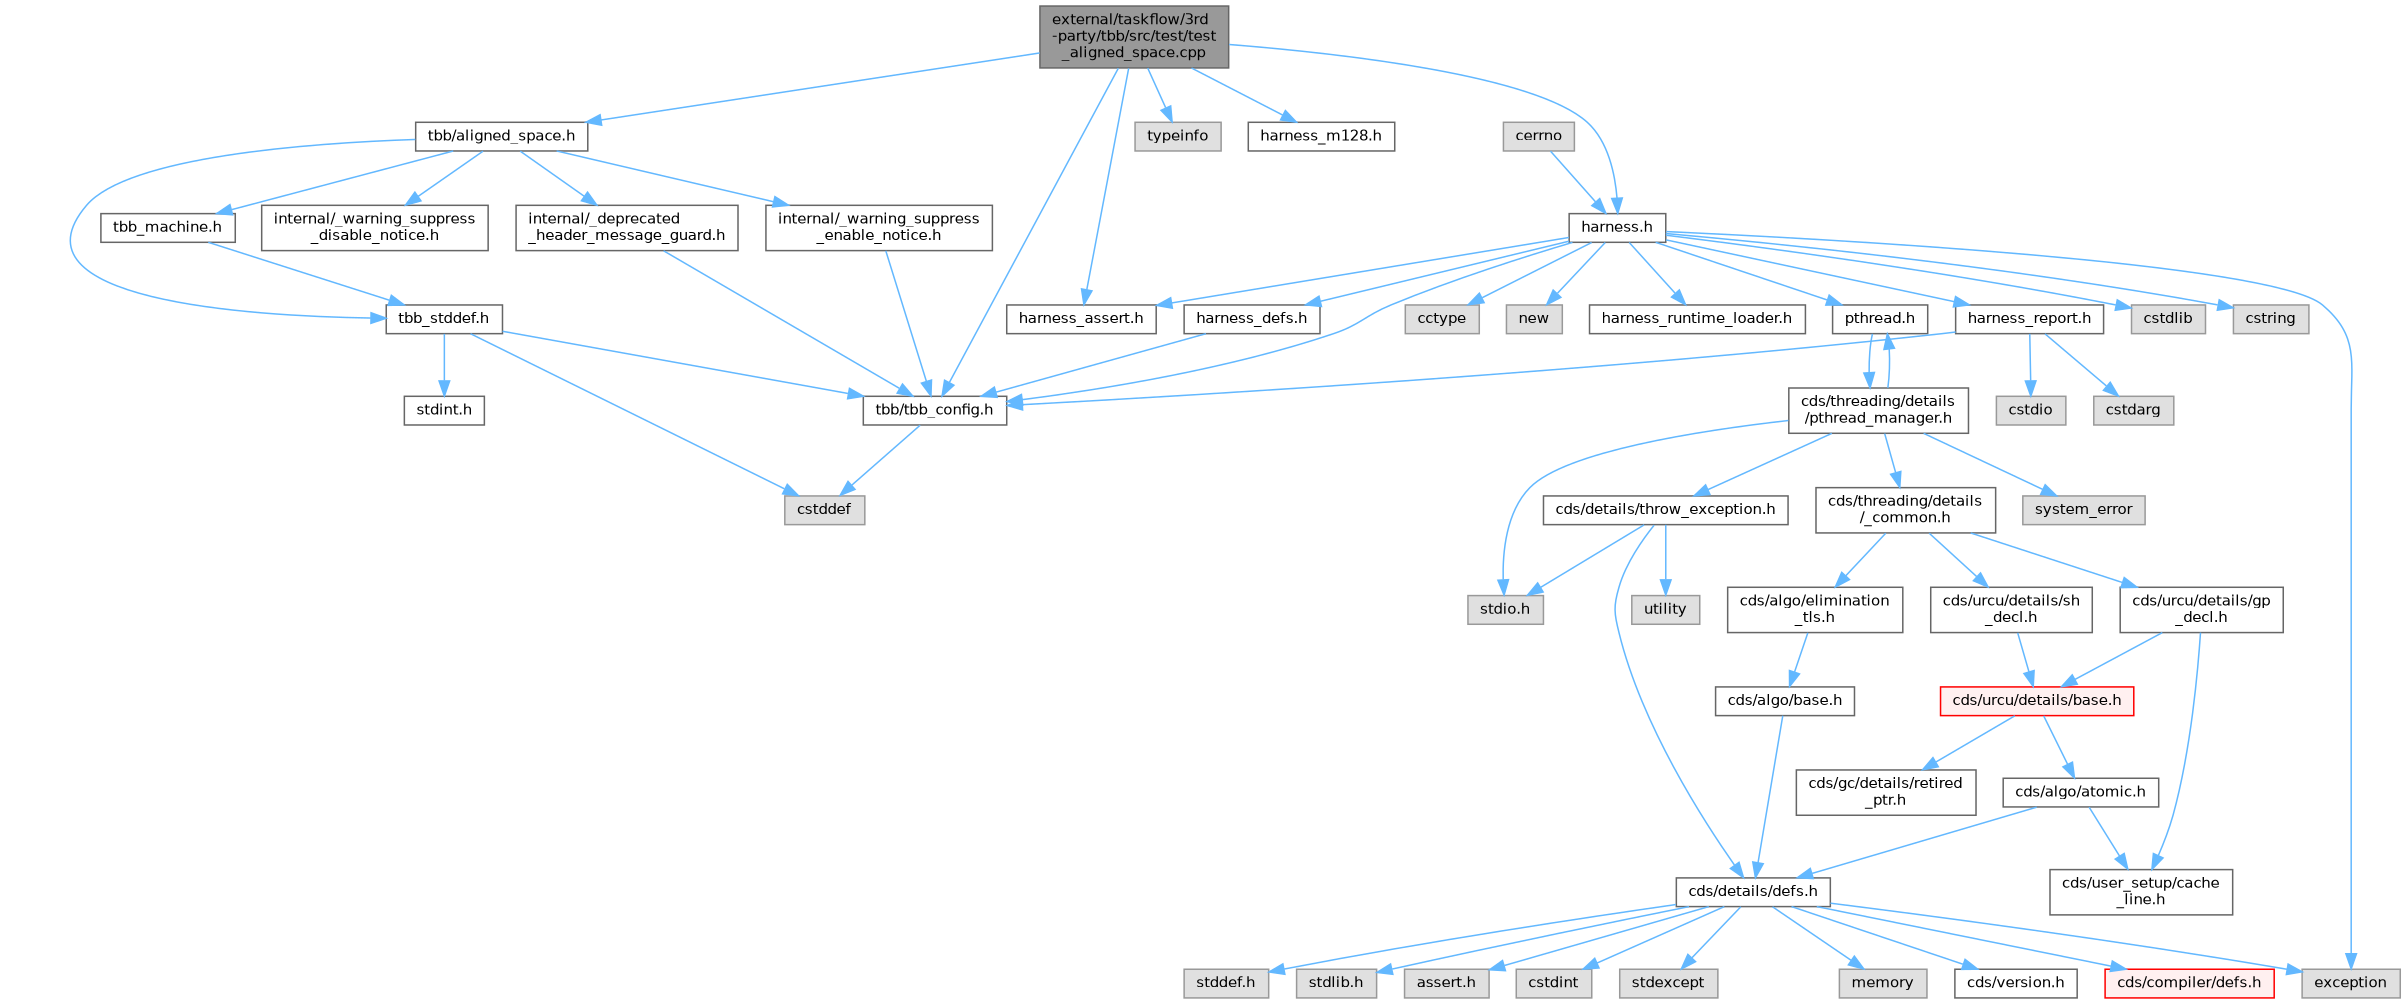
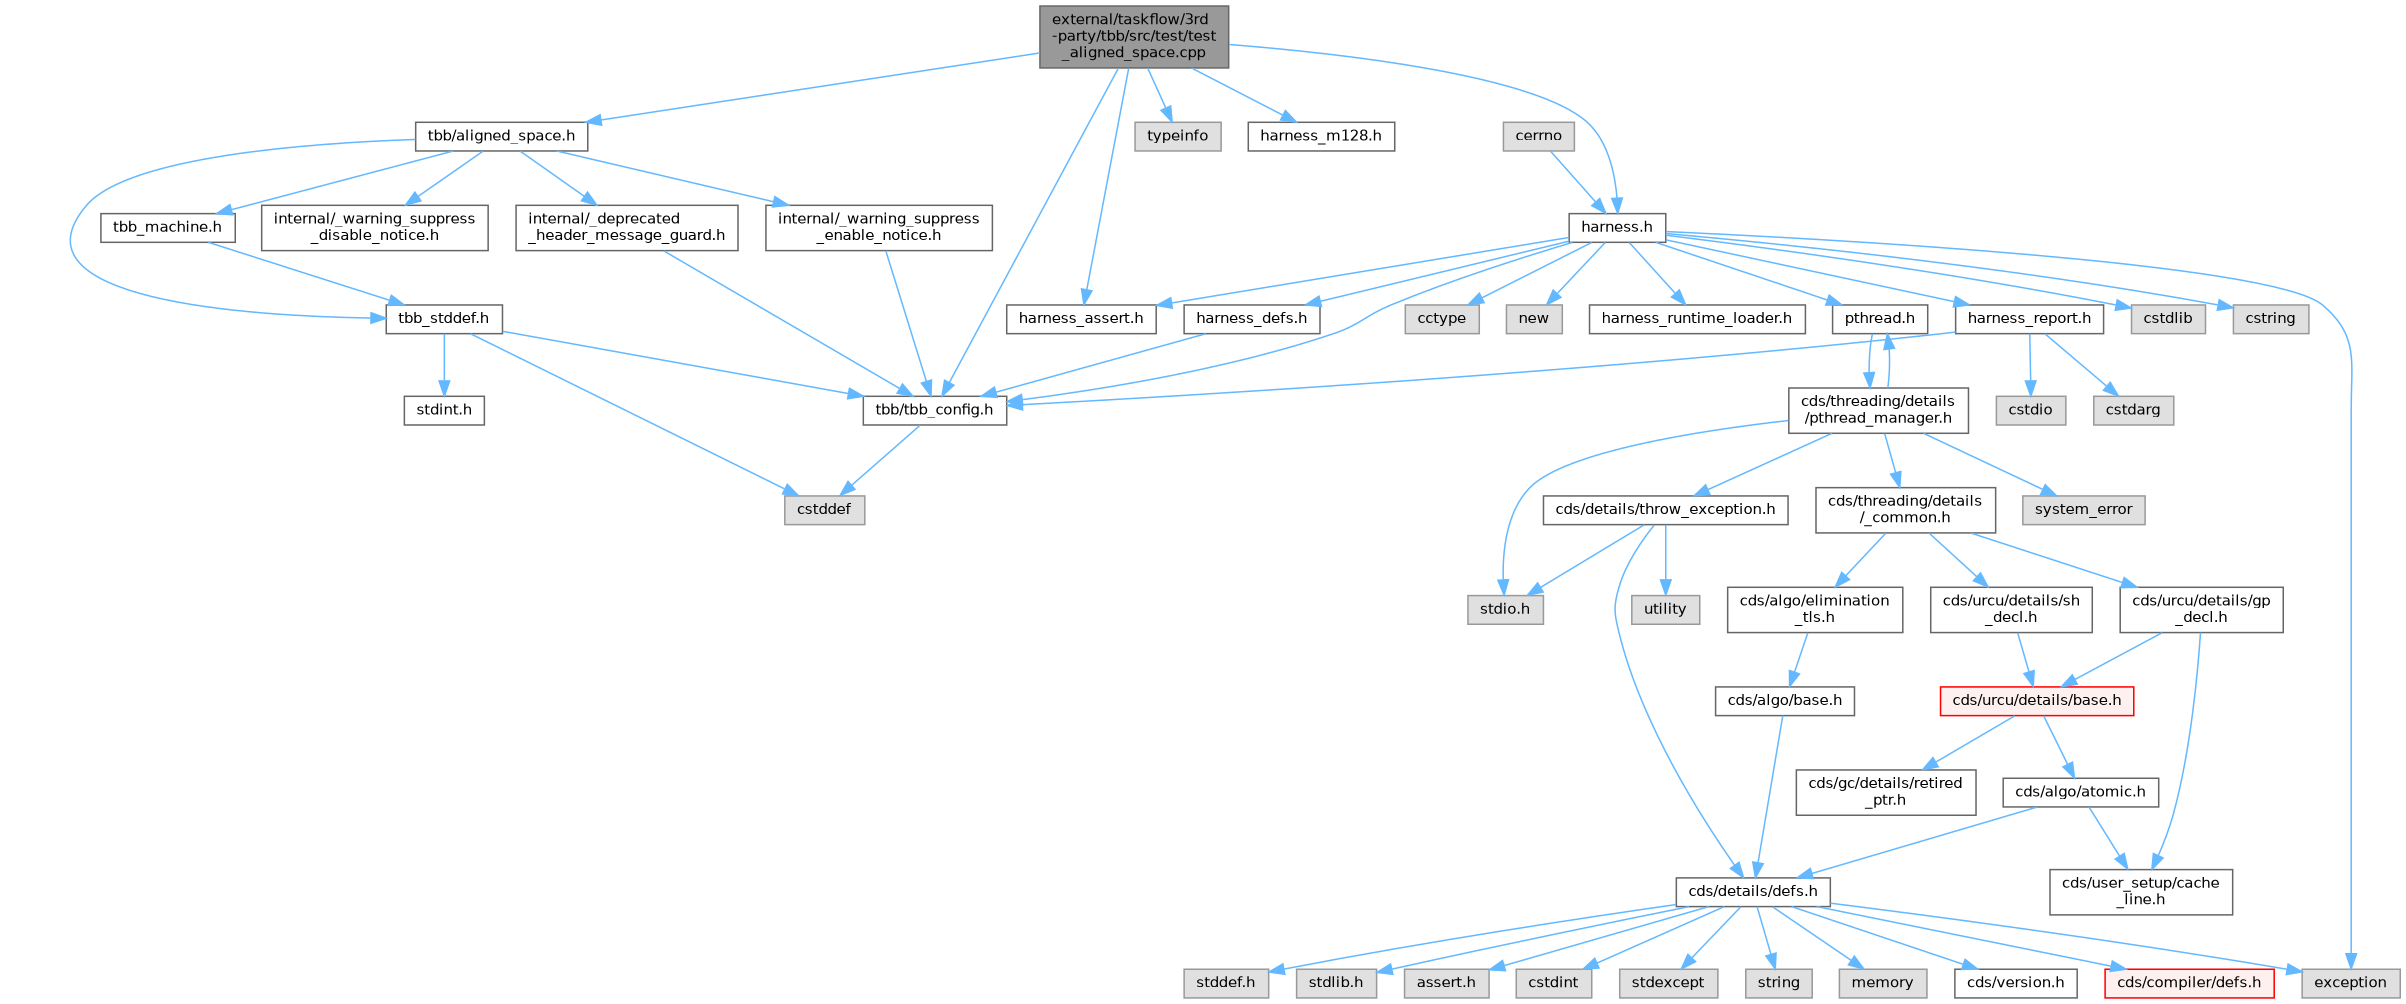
none -> (1779, 984)
